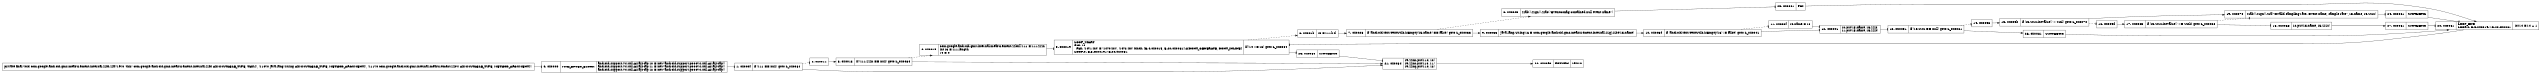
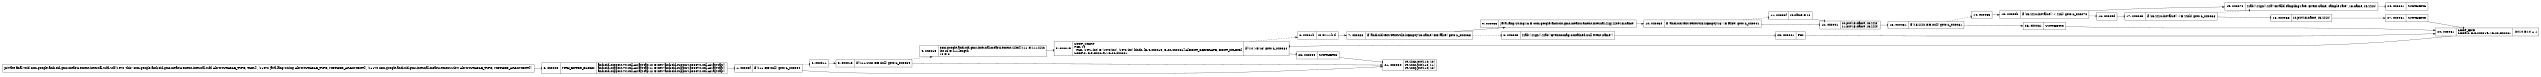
(2443, 19) -> none
(1483, 23) -> (1487, 35)
(2120, 24) -> (2120, 16)
(1558, 64) -> none
